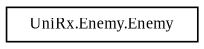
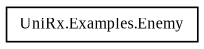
(102, 25) -> (102, 25)
